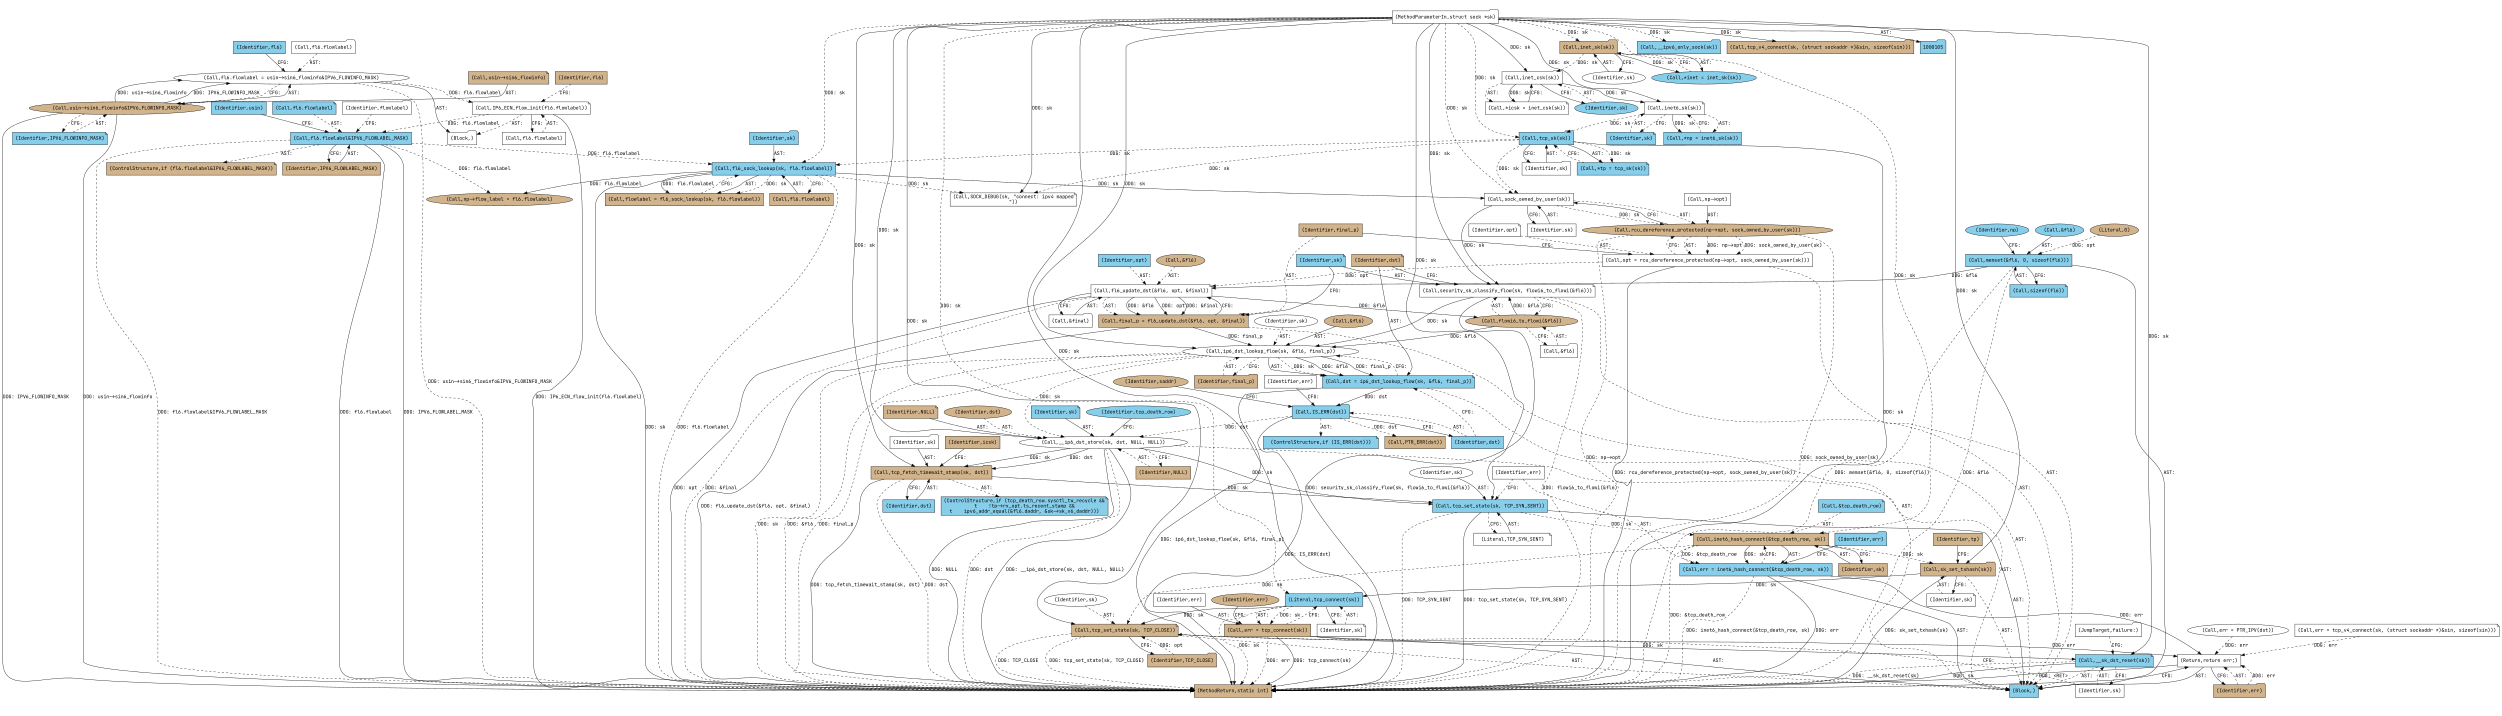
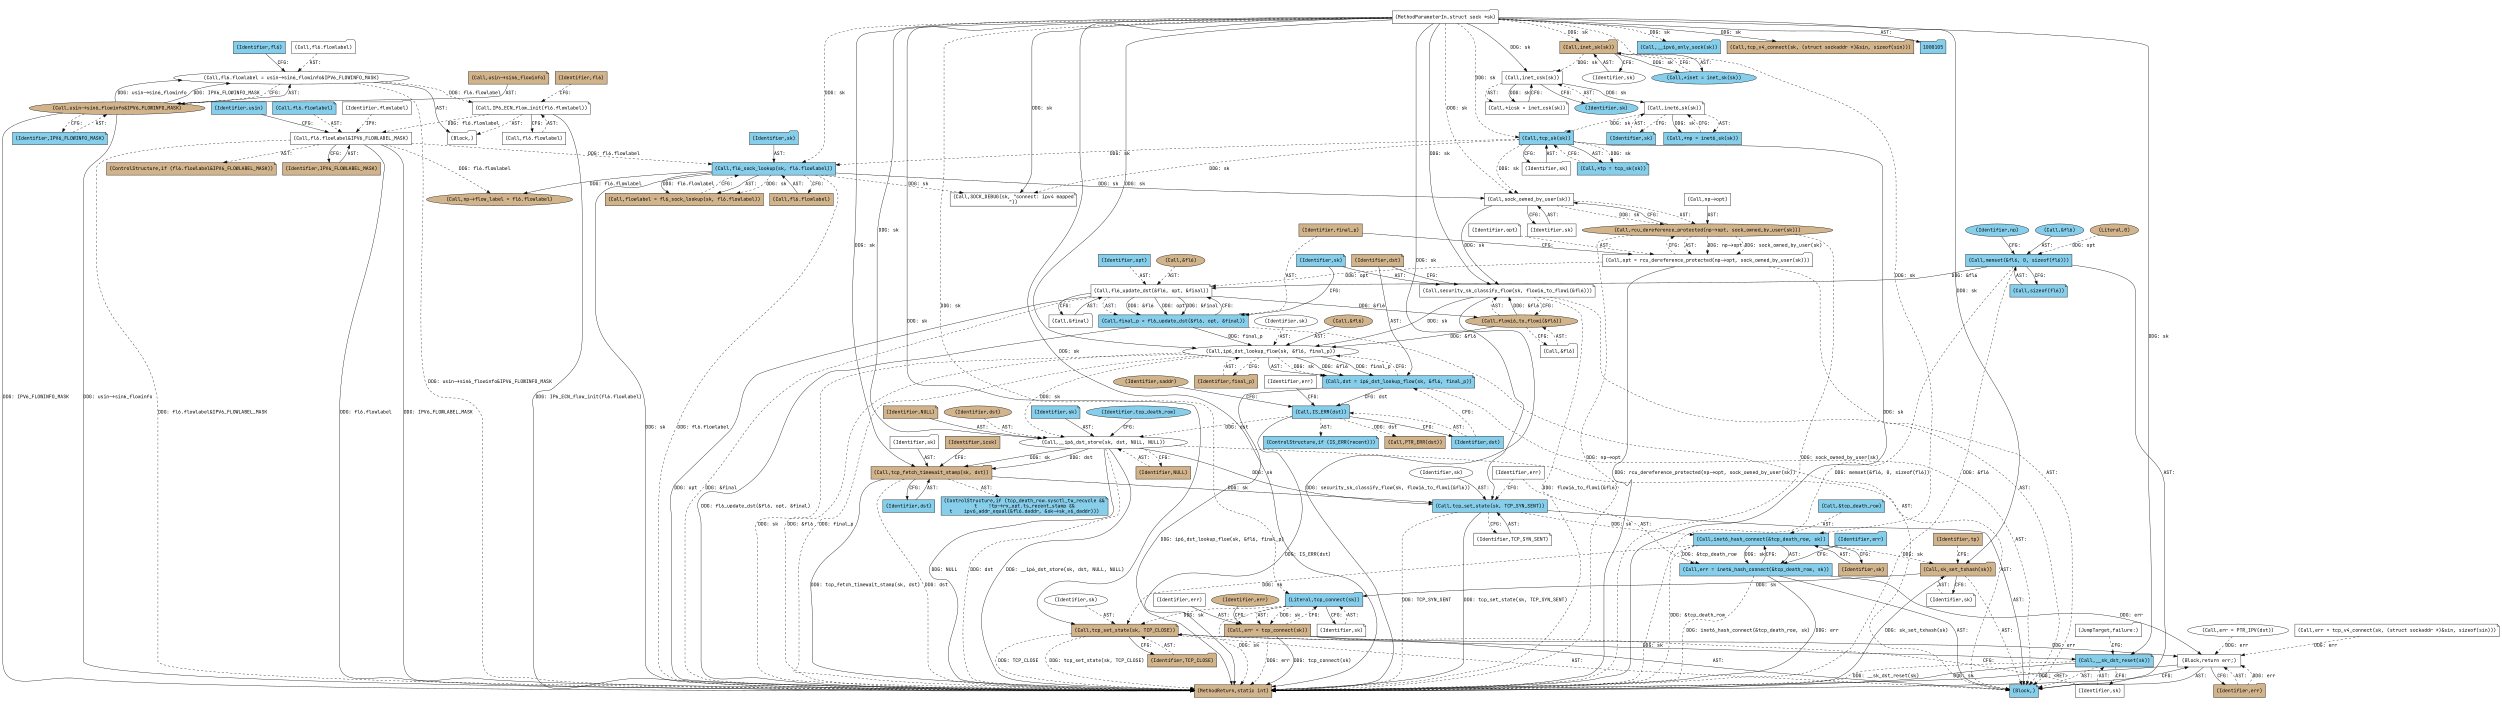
(1567, 73) -> none
(373, 123) -> (373, 123)
(351, 139) -> (351, 139)
(1173, 321) -> (1173, 321)
(1376, 397) -> (1376, 397)
(1321, 442) -> (1321, 442)
(1513, 539) -> (1513, 539)
(1761, 539) -> (1761, 539)
(1958, 553) -> (1958, 553)
(1765, 557) -> (1765, 557)
(1214, 609) -> (1214, 609)
(1171, 646) -> (1171, 646)
(2209, 661) -> (2209, 661)
